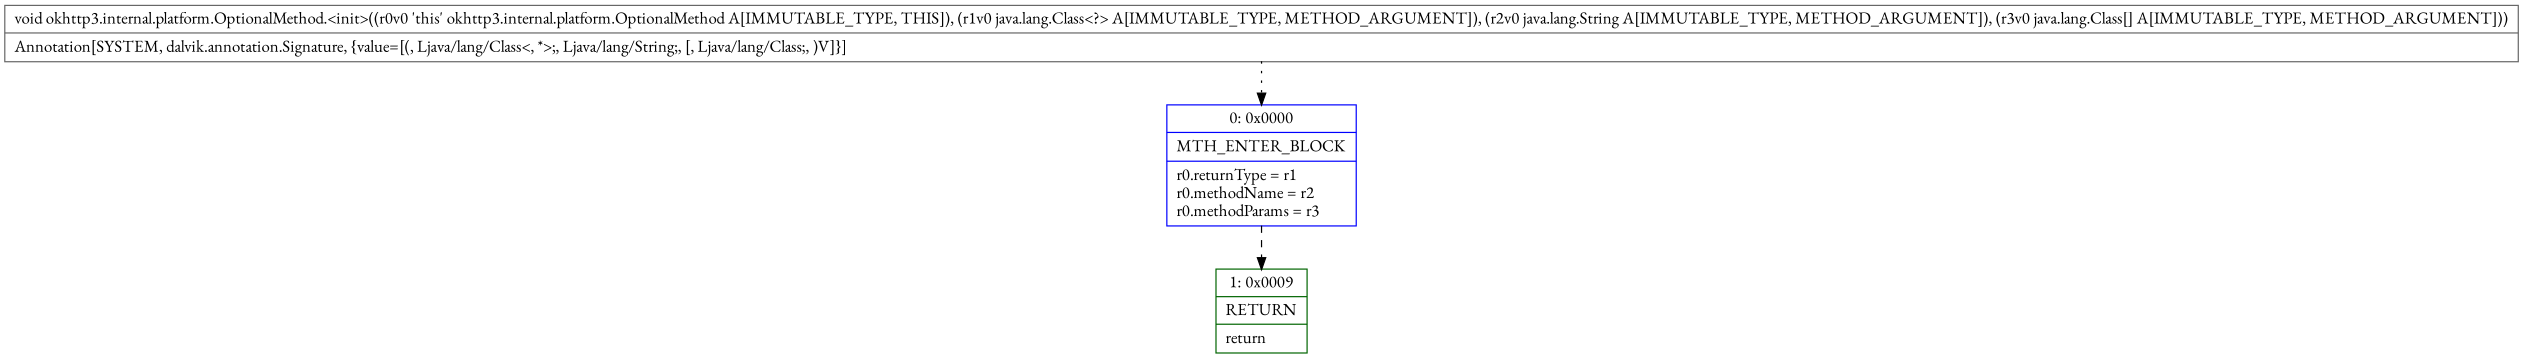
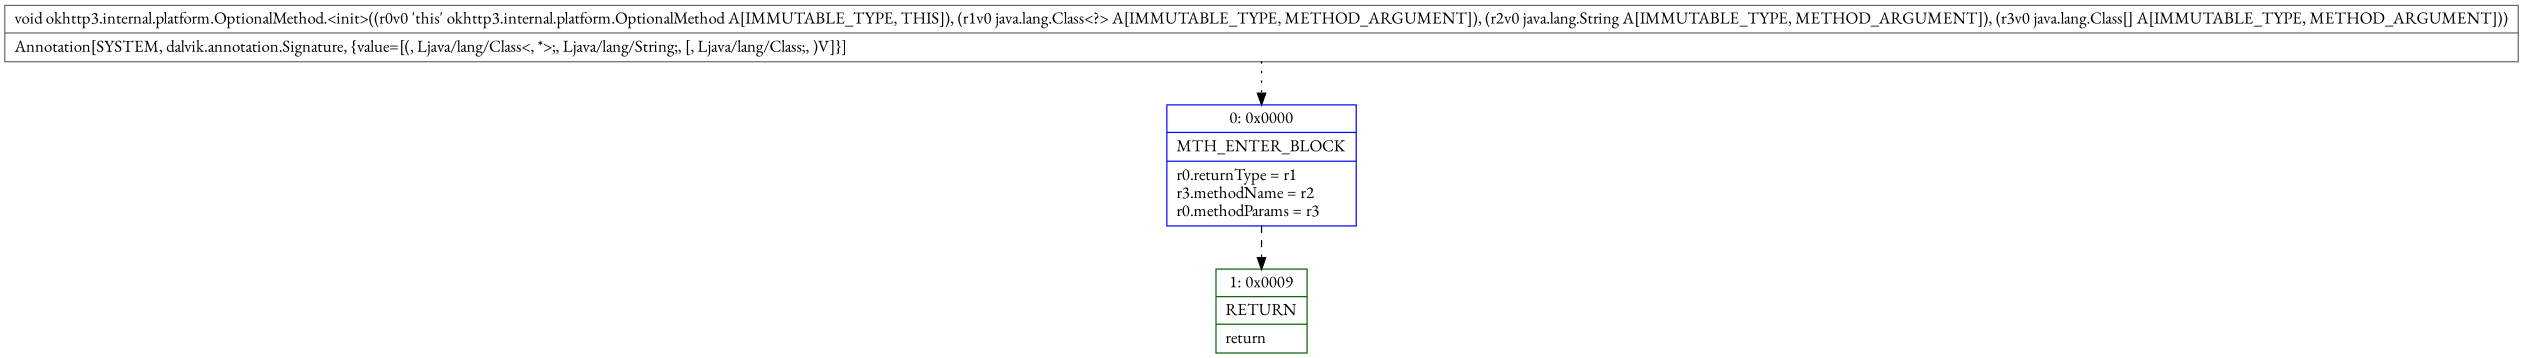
(1245, 193) -> (1245, 193)
